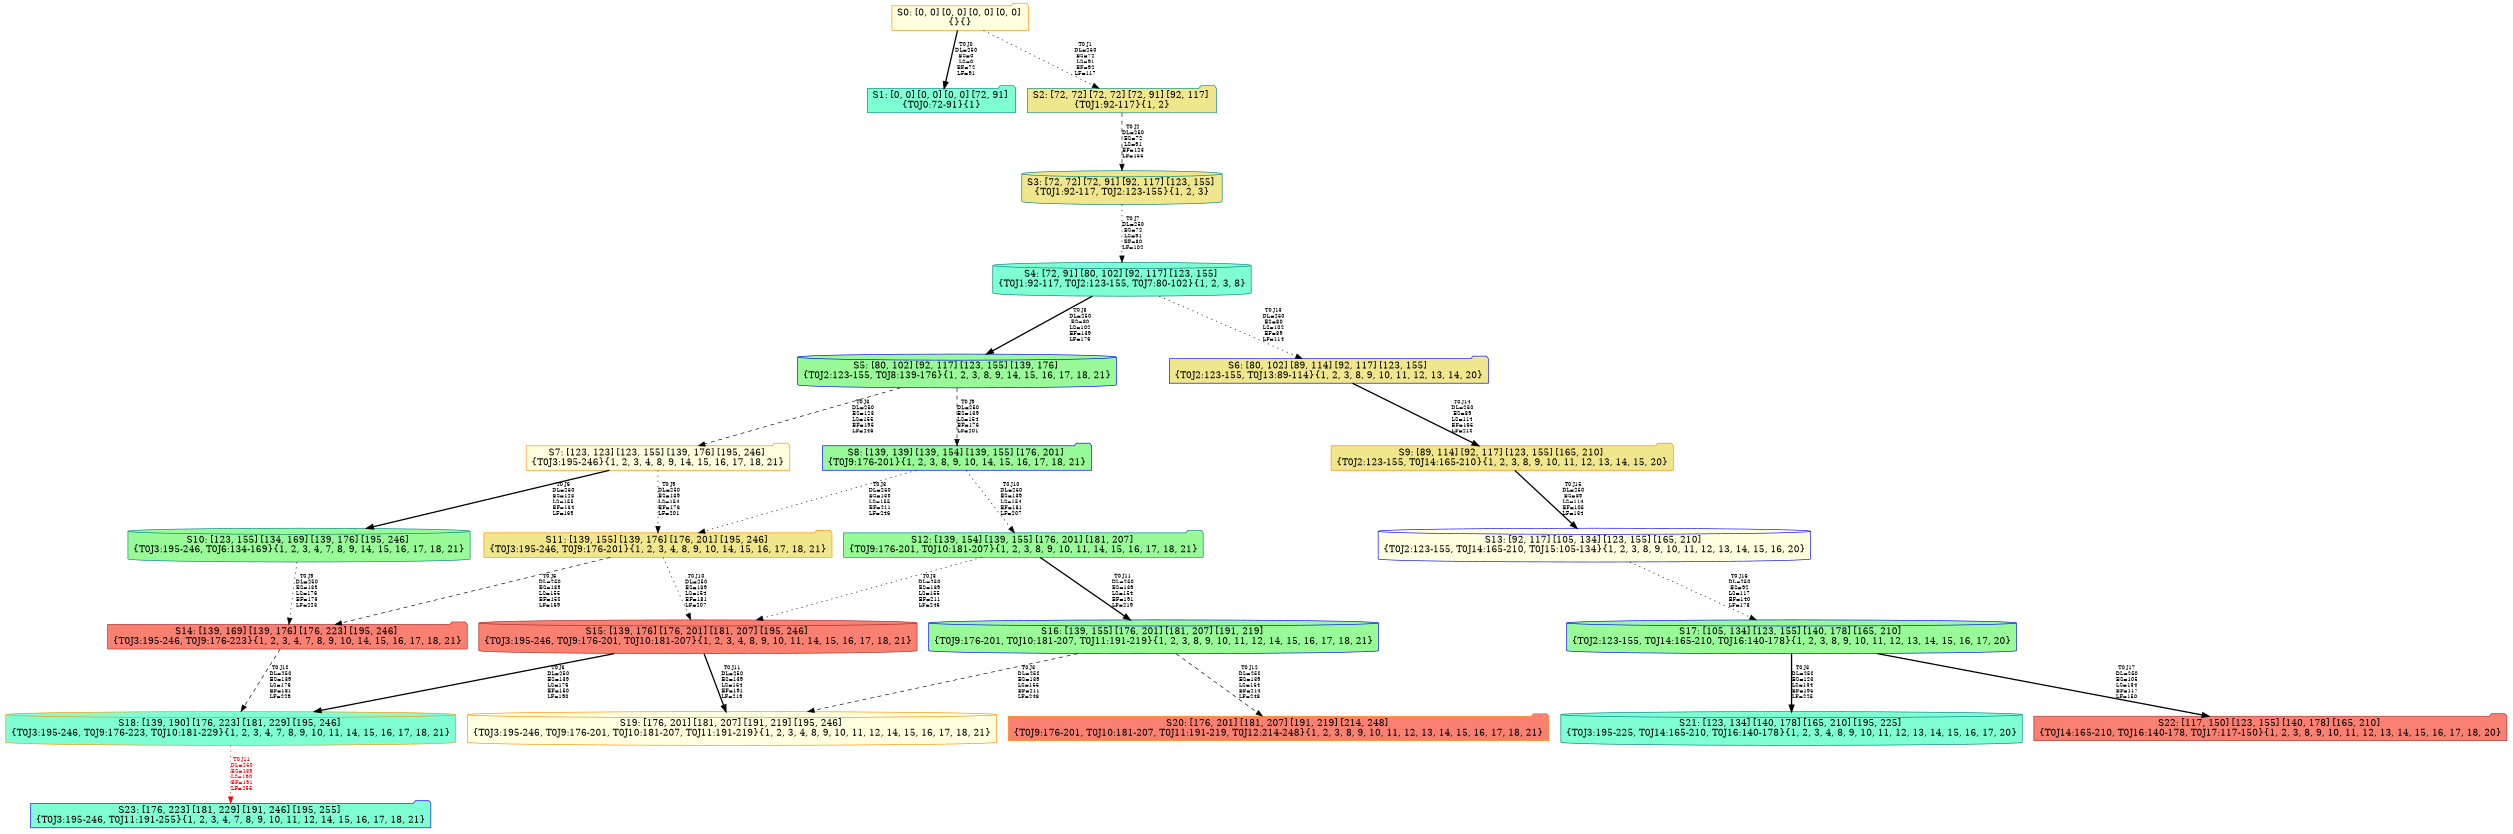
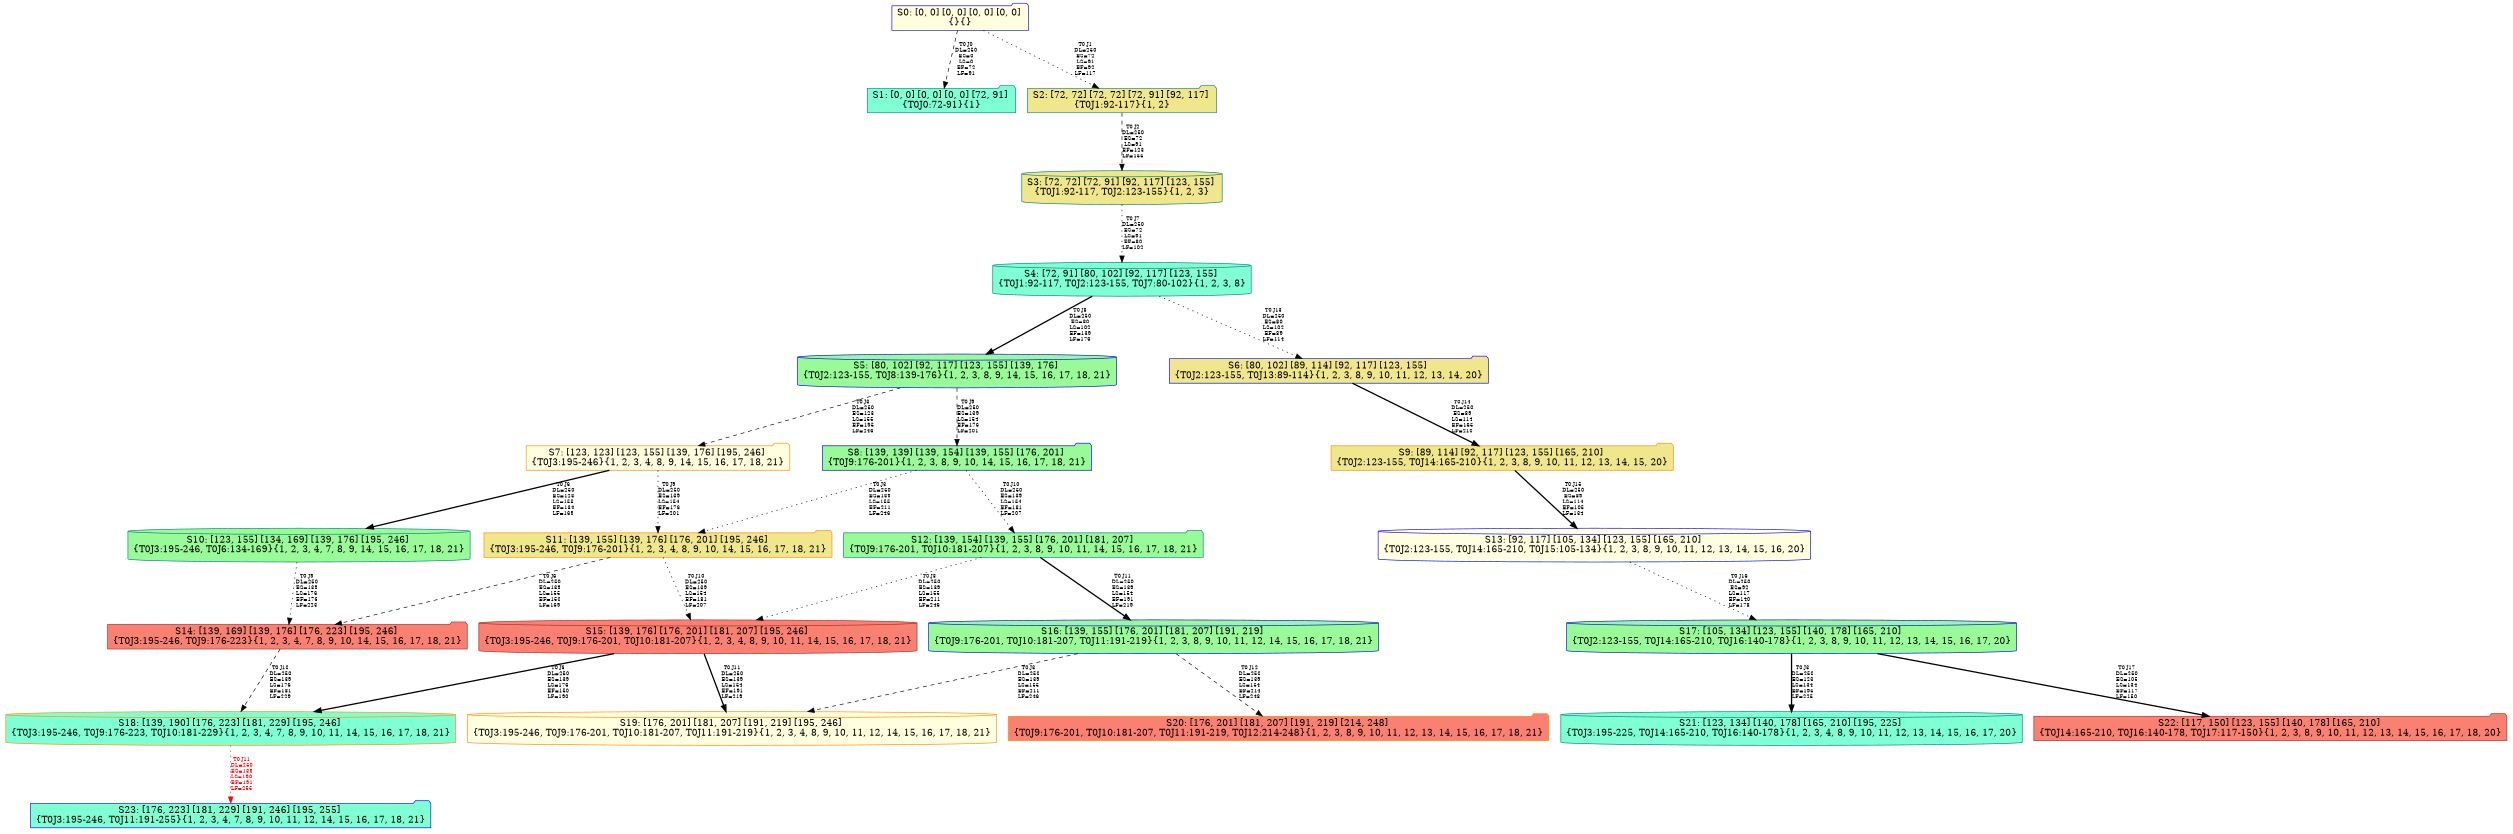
(960, 18) -> (960, 18)
(952, 56) -> (952, 56)
